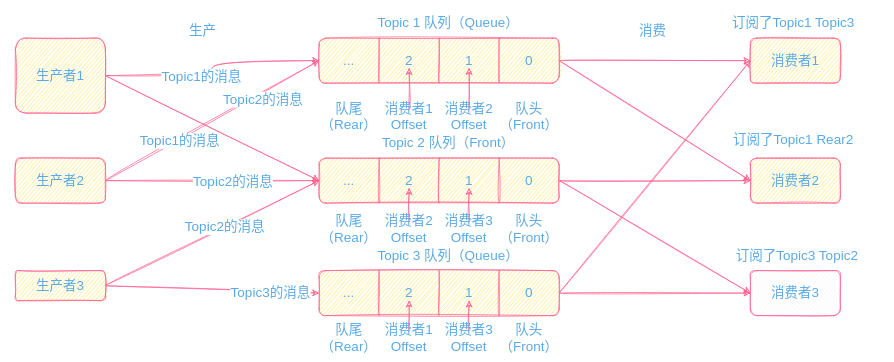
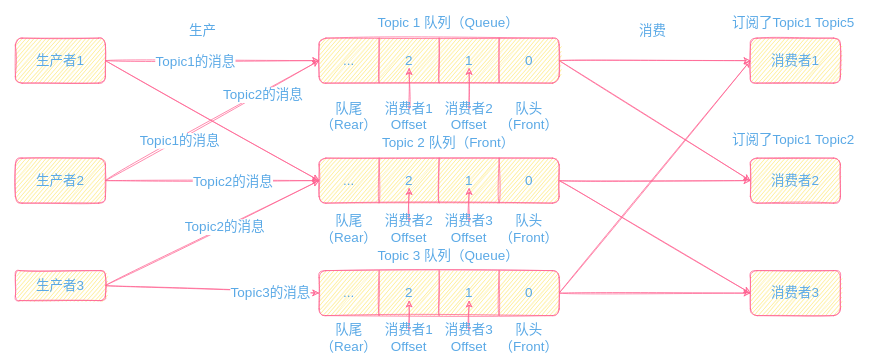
(795, 23) -> (795, 23)
(60, 75) -> (60, 60)
(795, 139) -> (795, 139)
(799, 255) -> none
(795, 293) -> (795, 293)
